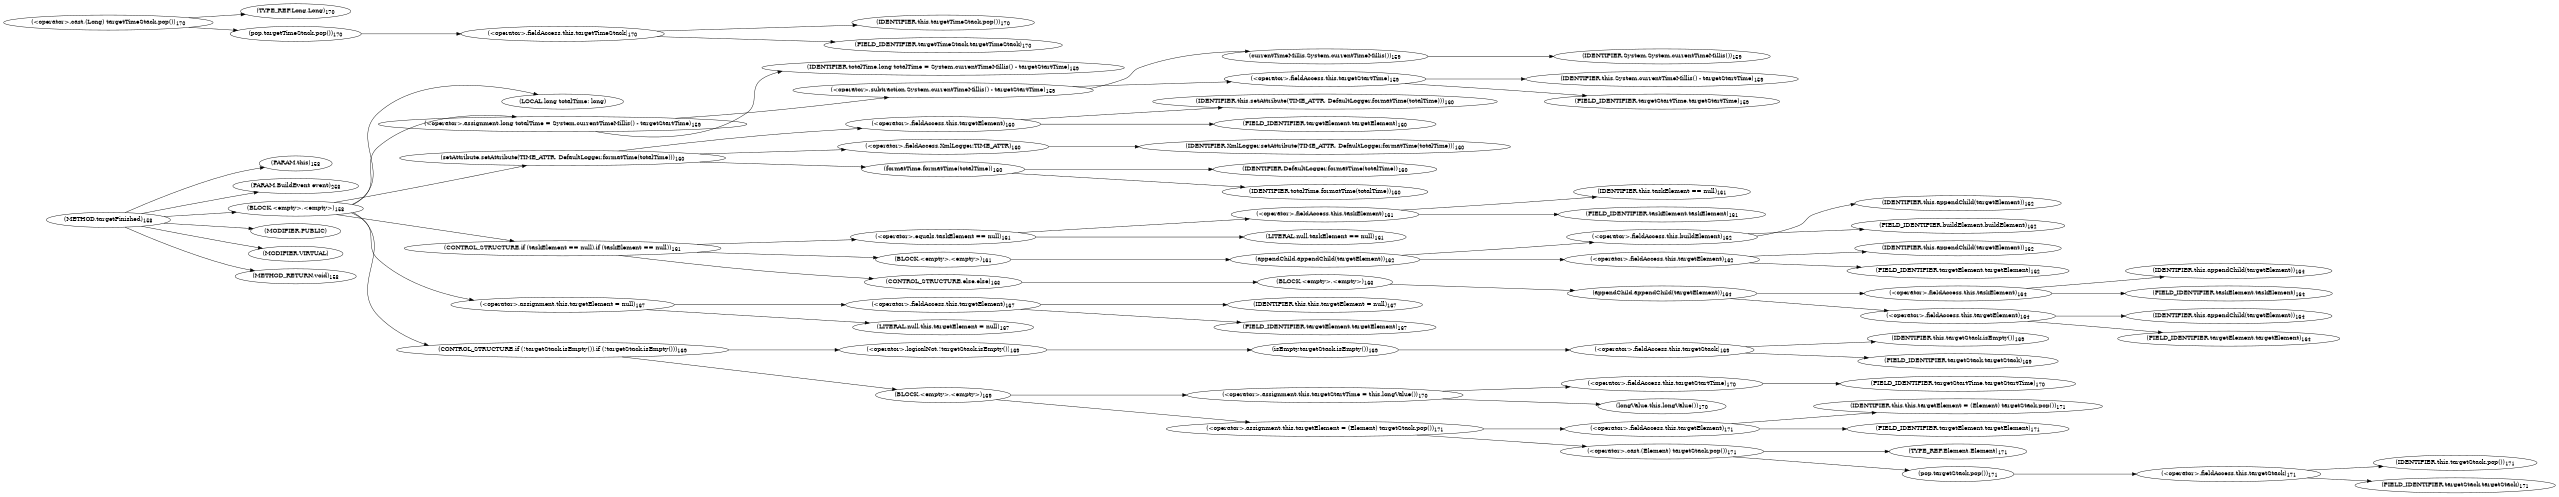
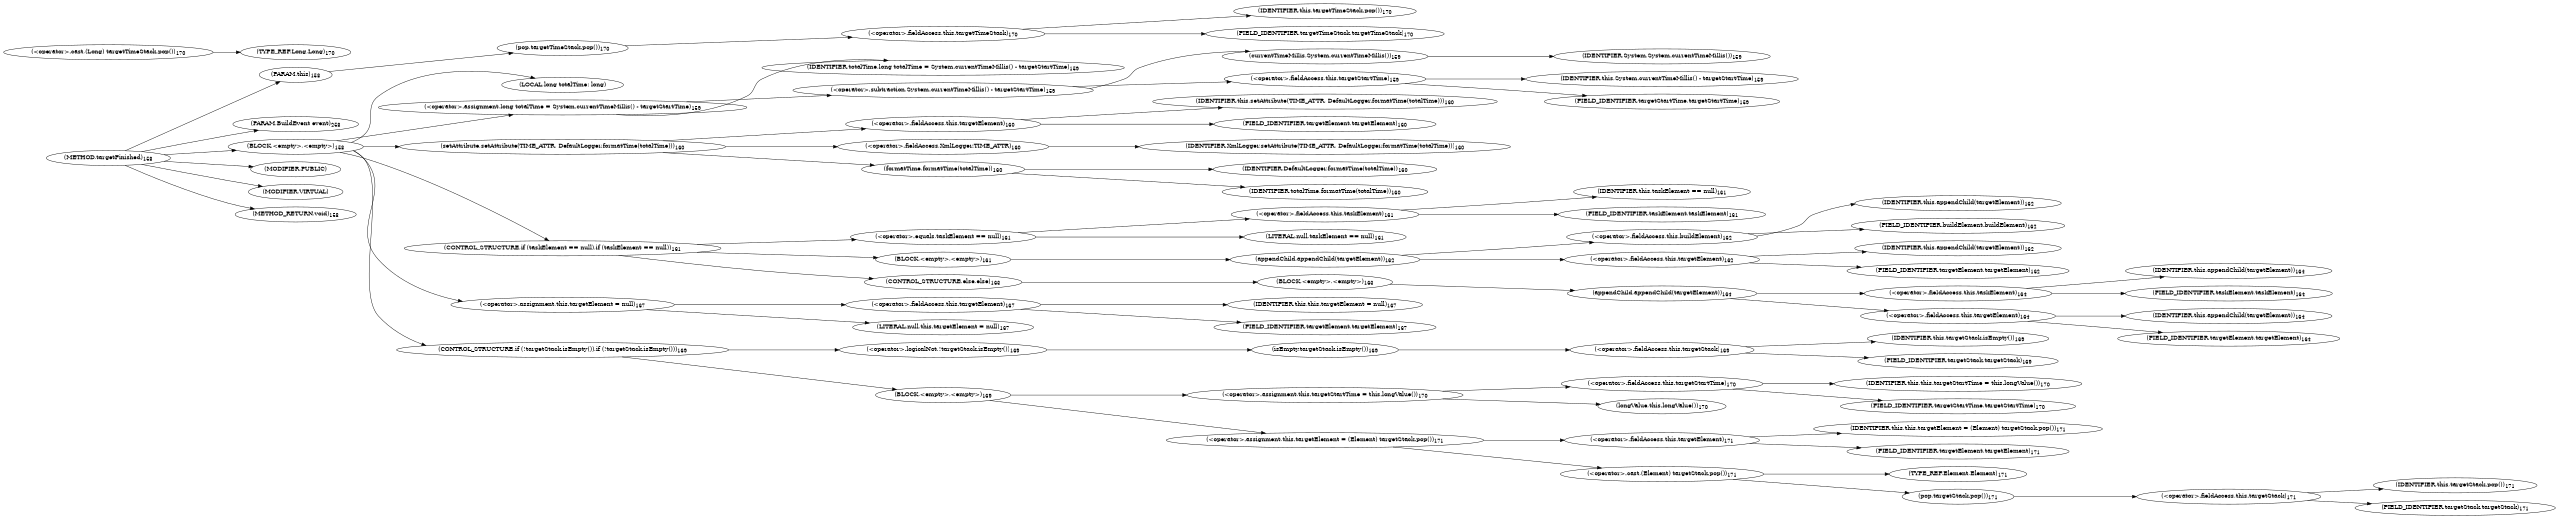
(211, 29) -> (419, 63)
none -> (1958, 384)
